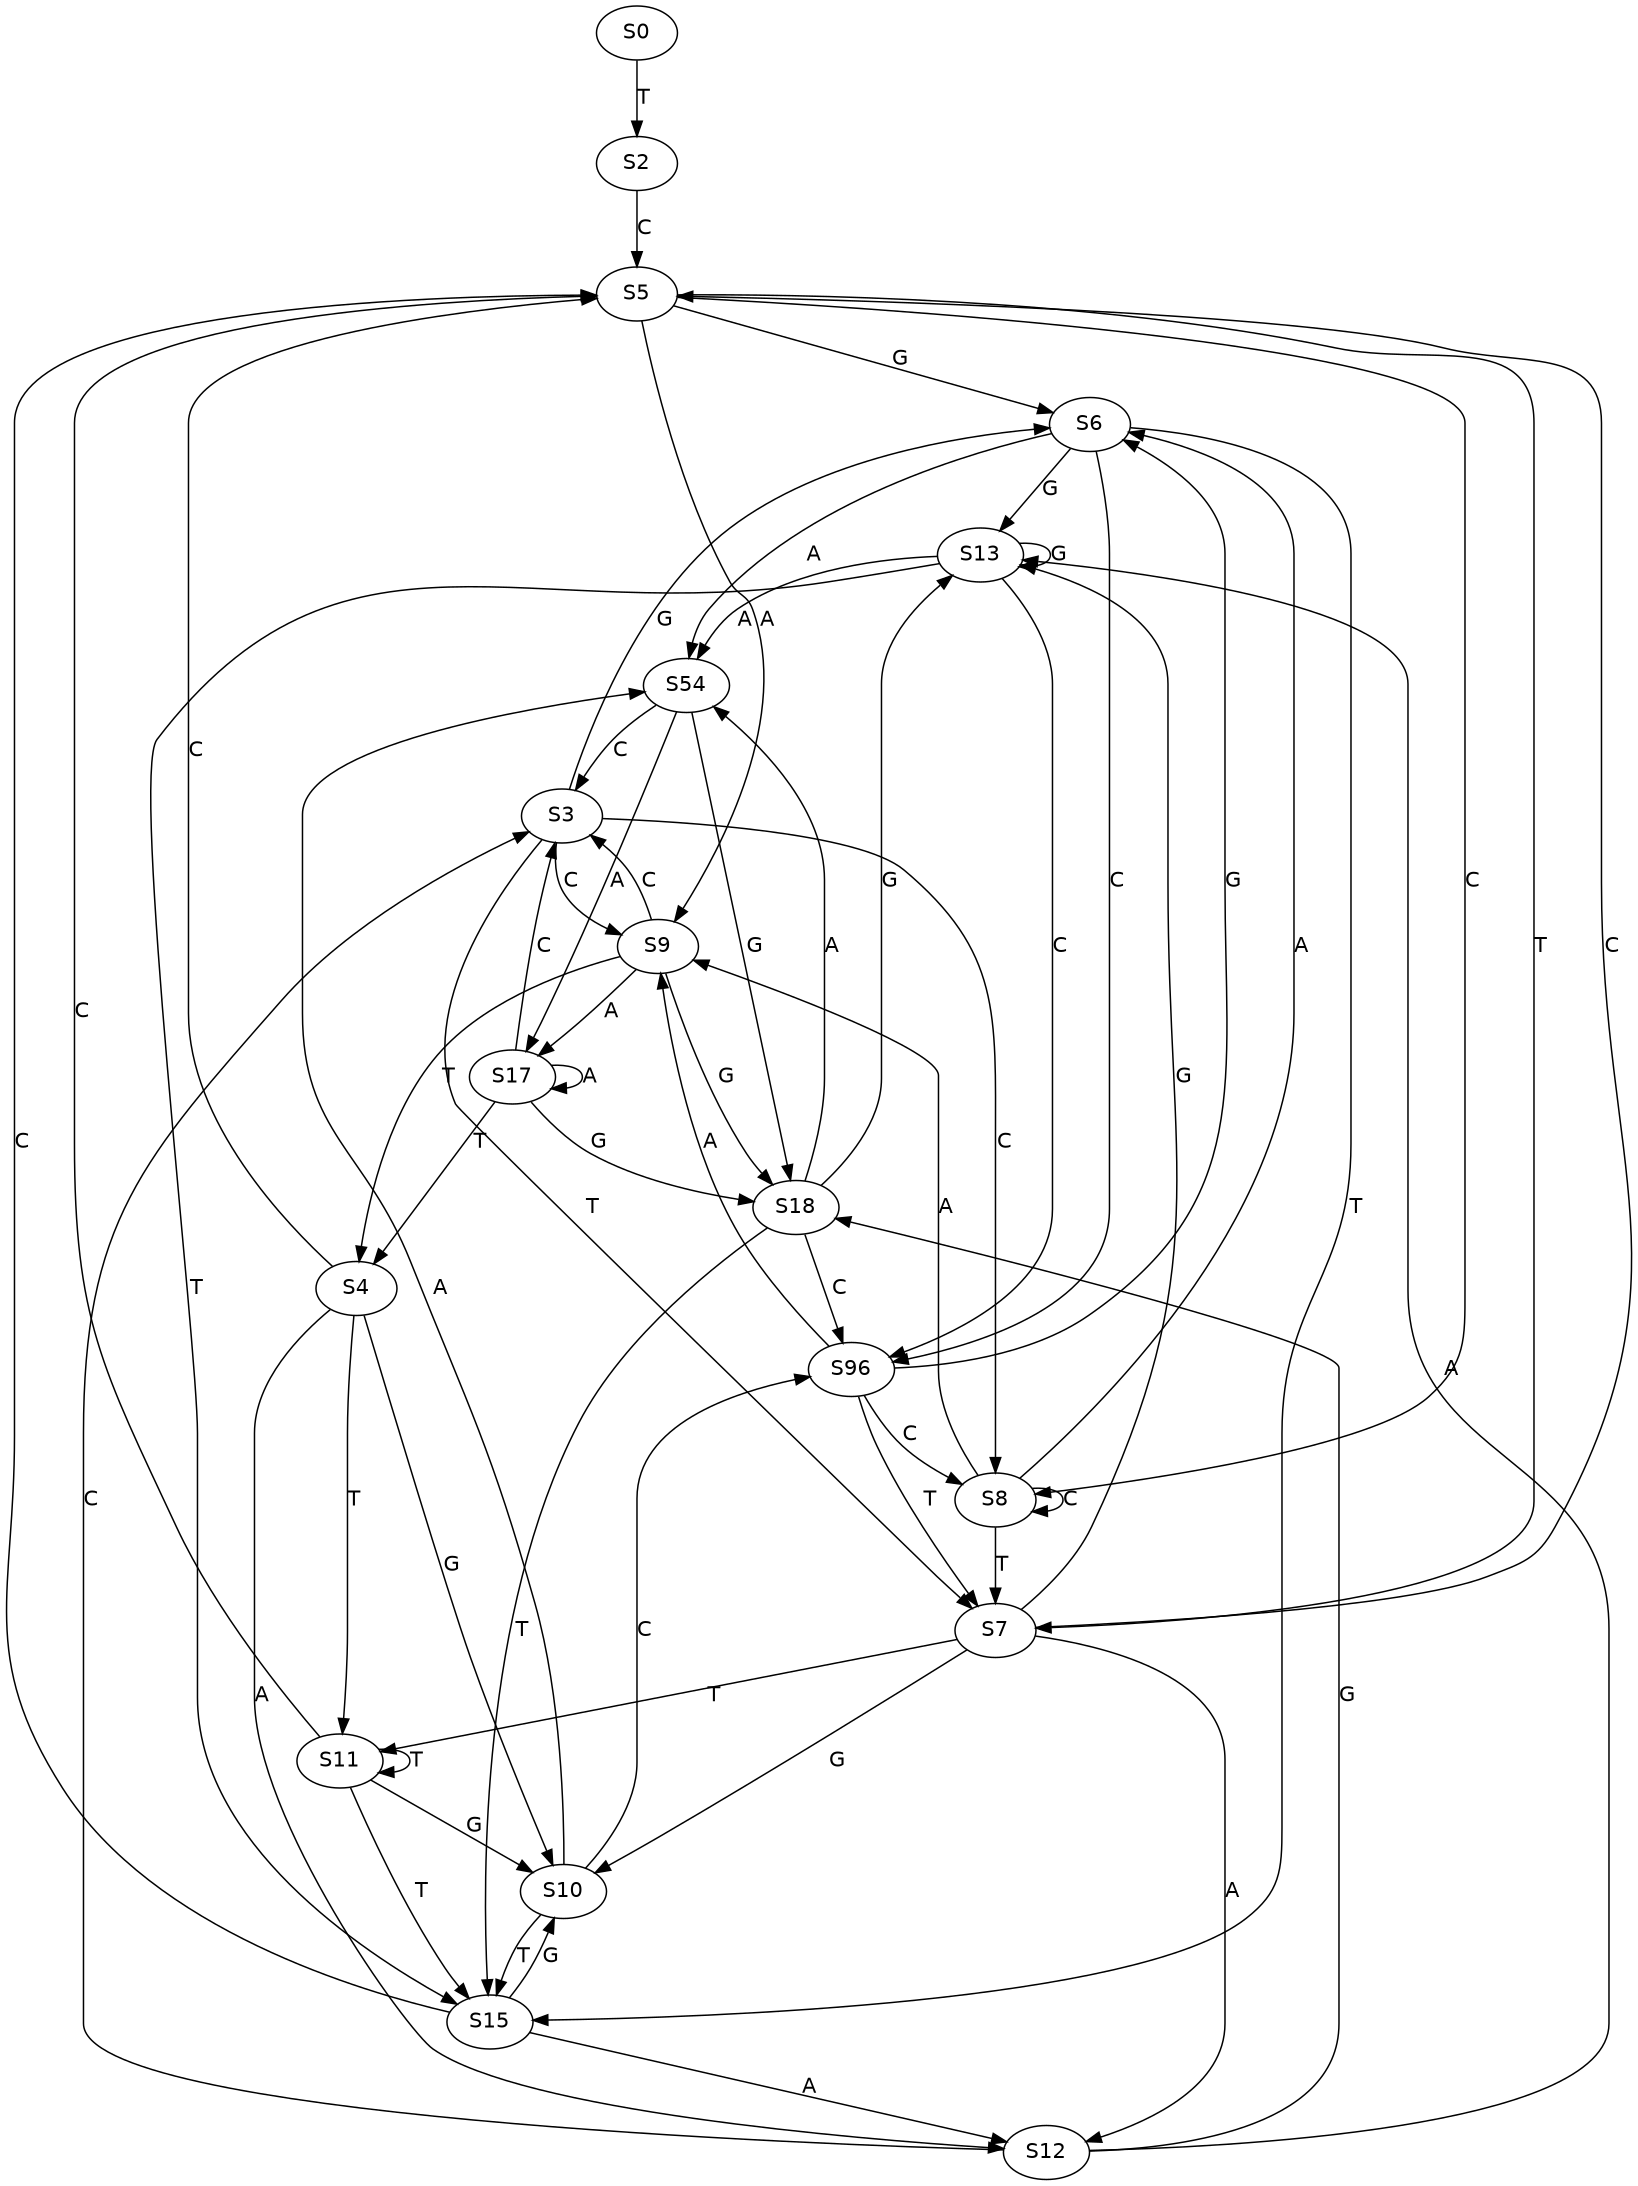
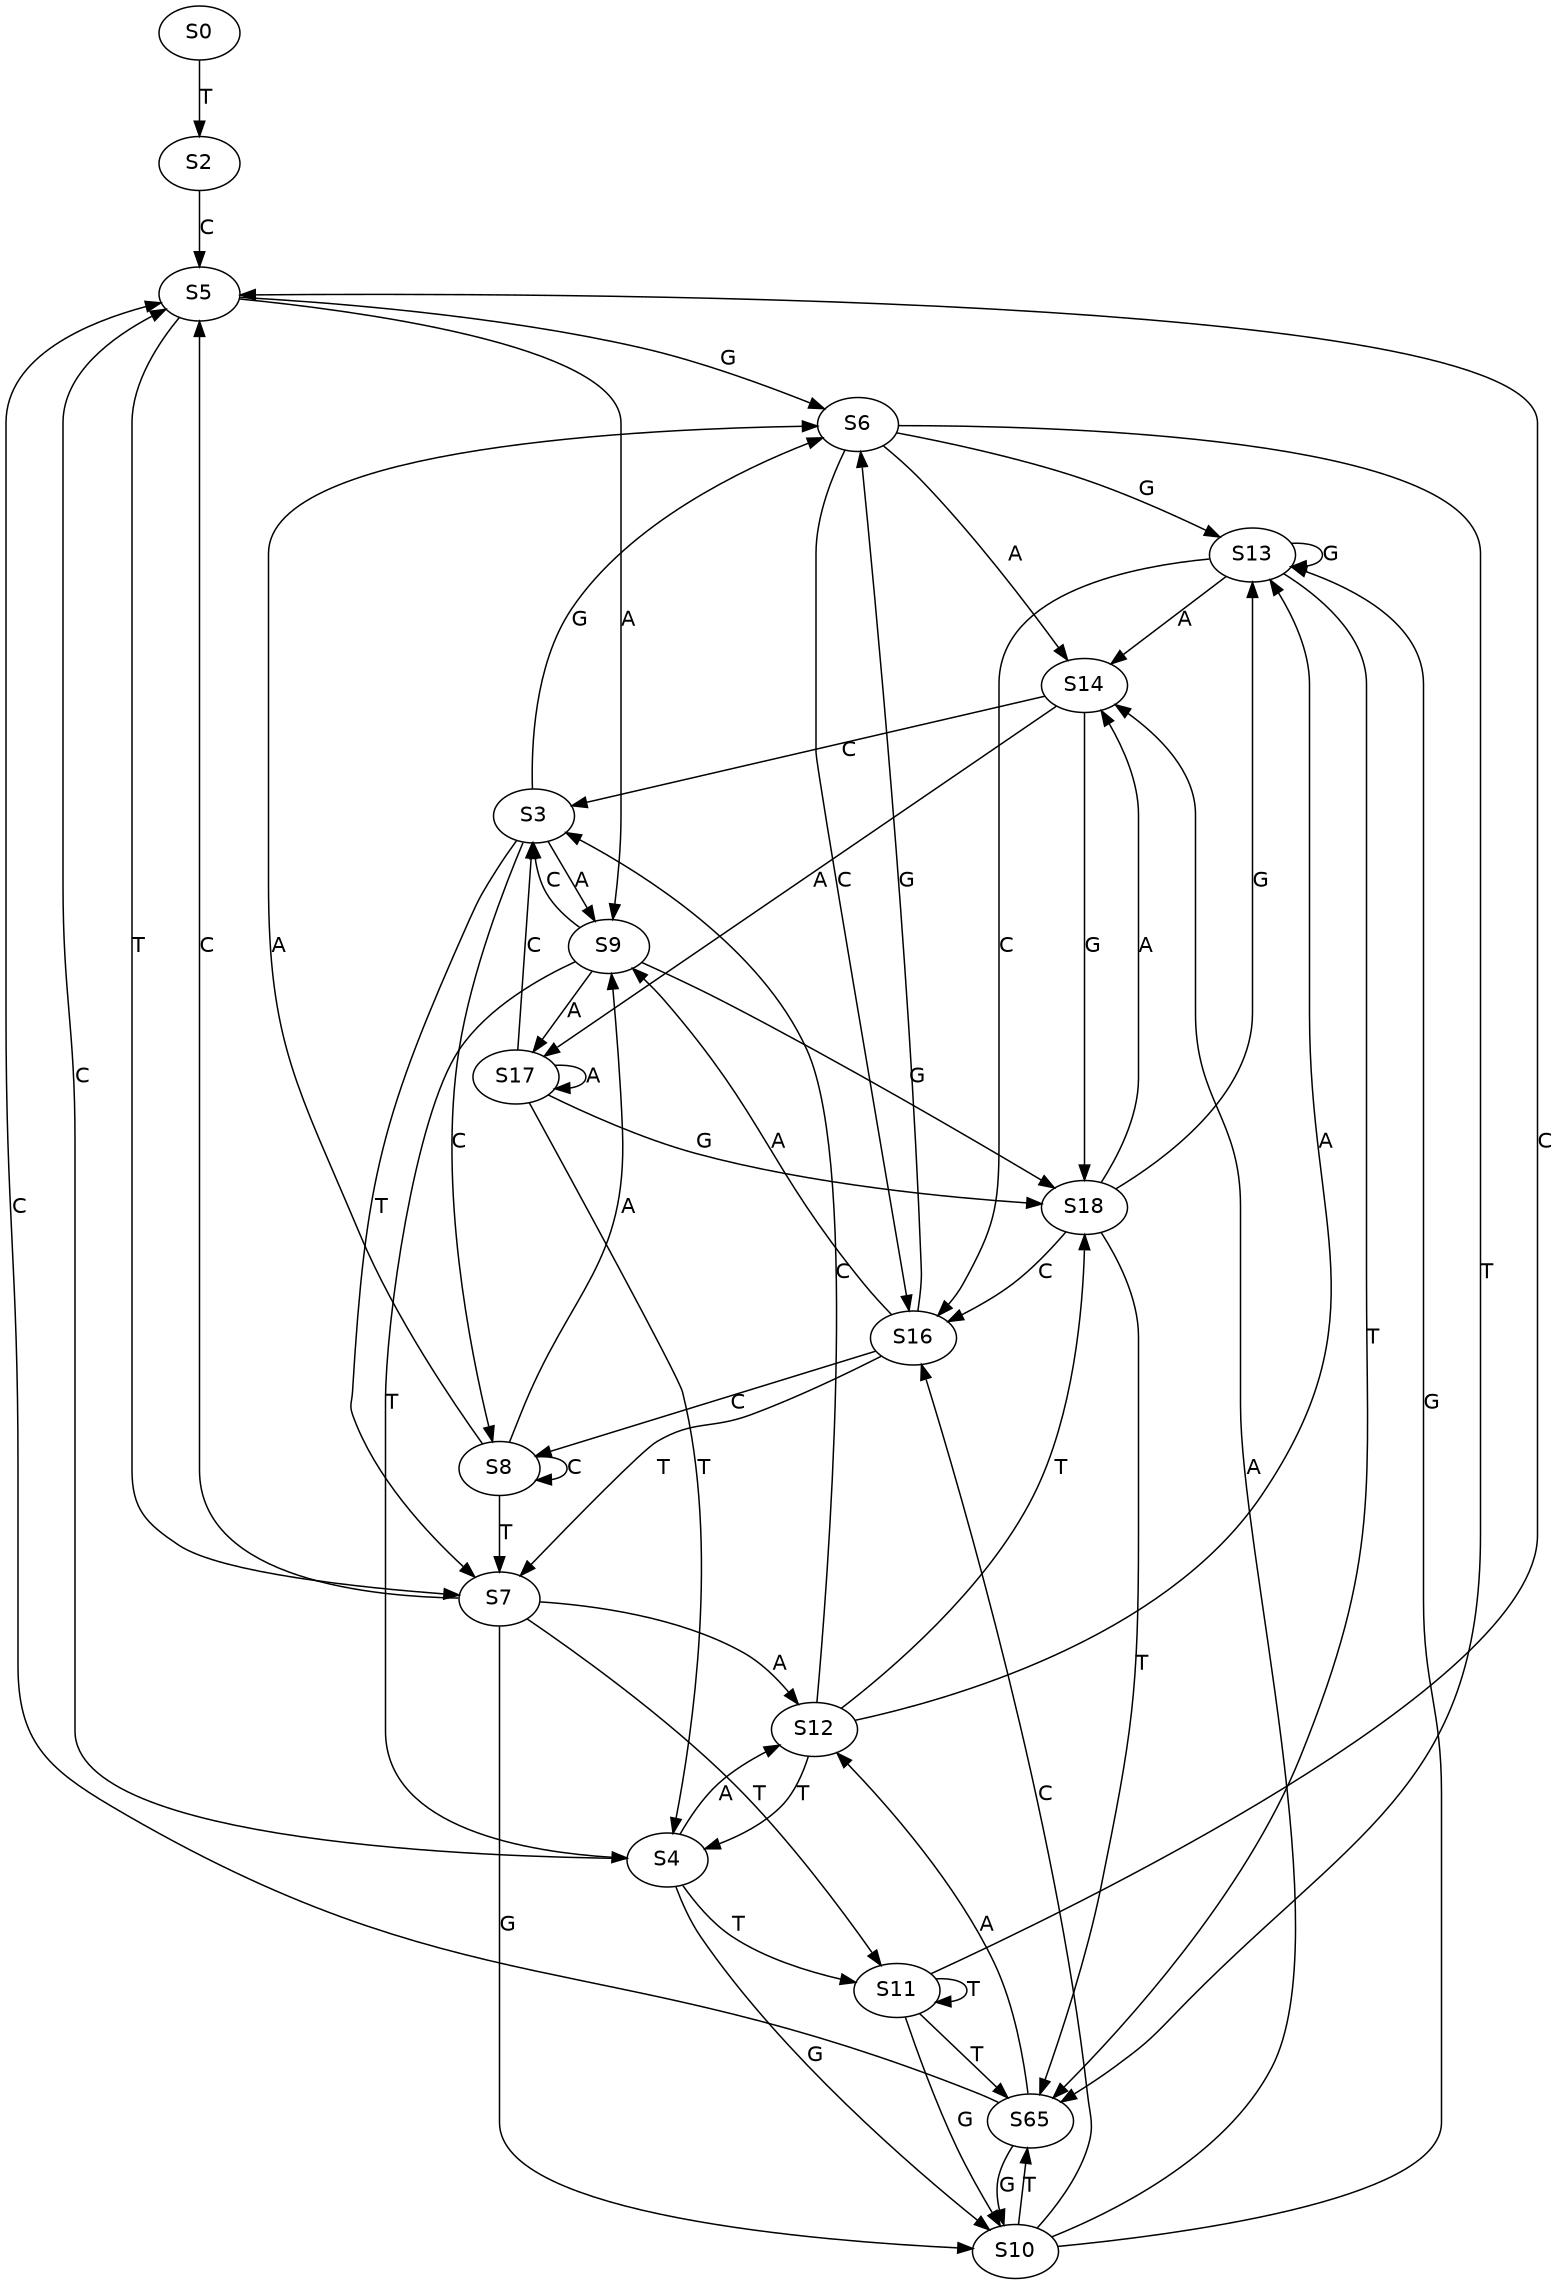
(686, 686) -> (1084, 686)
(1465, 708) -> none
(571, 881) -> (582, 881)
(1174, 1073) -> (1424, 1526)
(851, 1370) -> (914, 1338)
(1347, 1696) -> (1061, 1468)
none -> (775, 1812)
(490, 2022) -> (1030, 2121)
